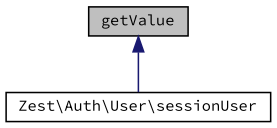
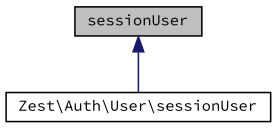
(138, 21) -> (138, 21)
